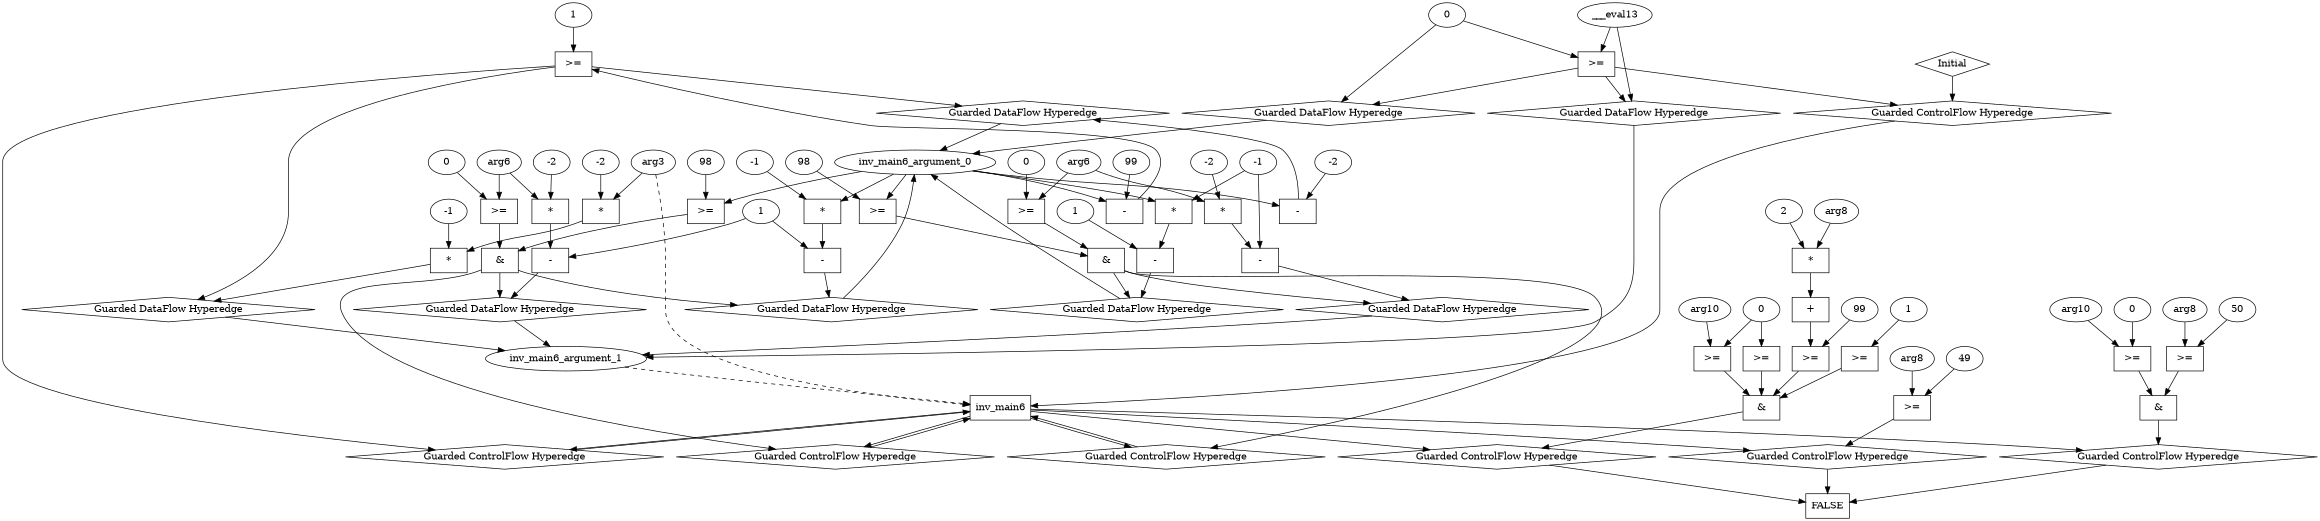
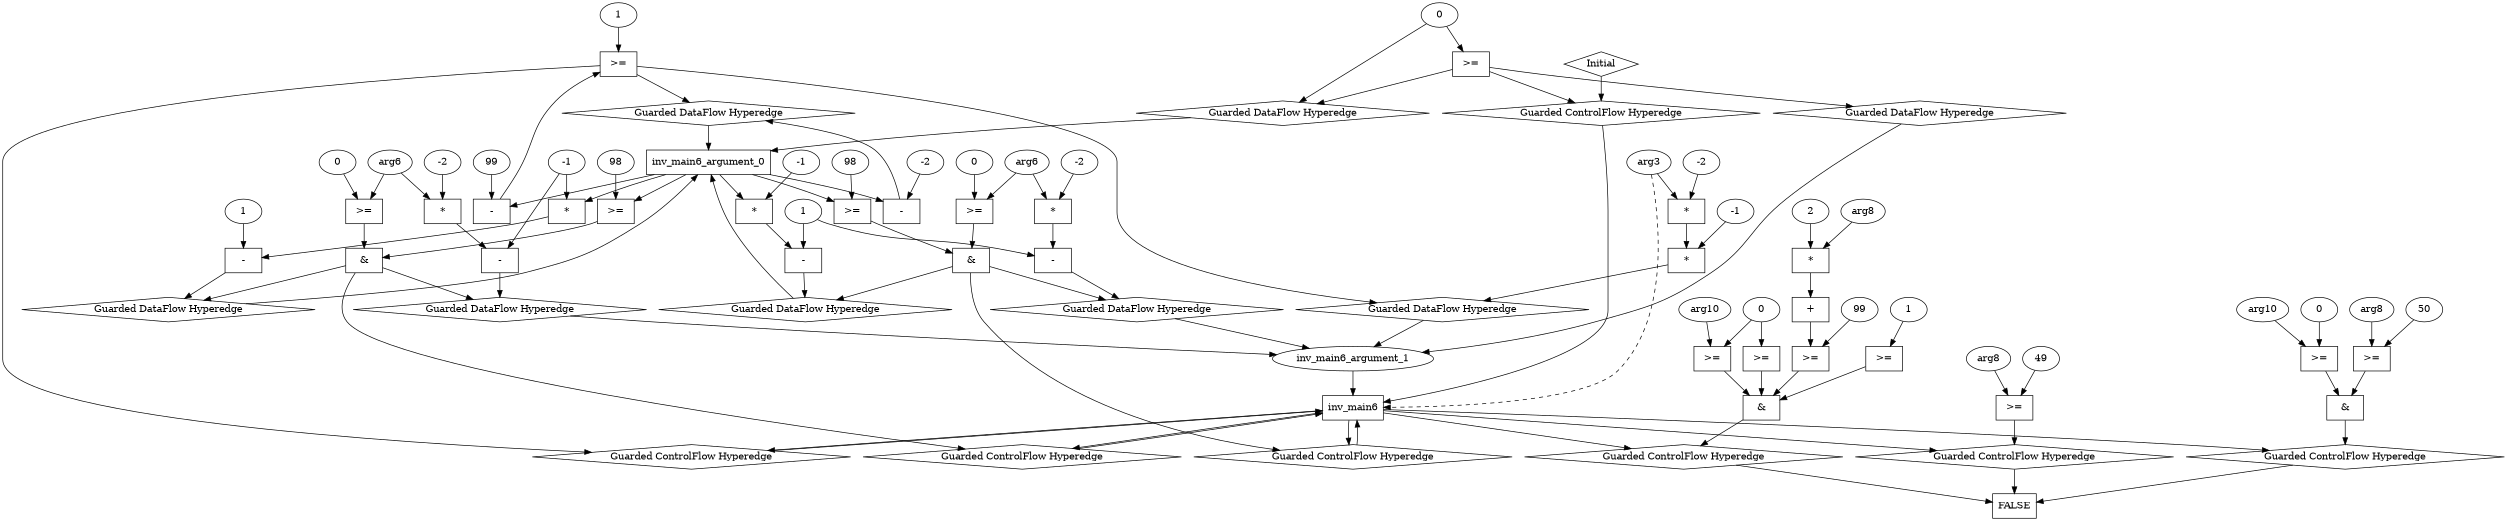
(1615, 15) -> none
(915, 162) -> (709, 162)
(794, 386) -> (1353, 380)
